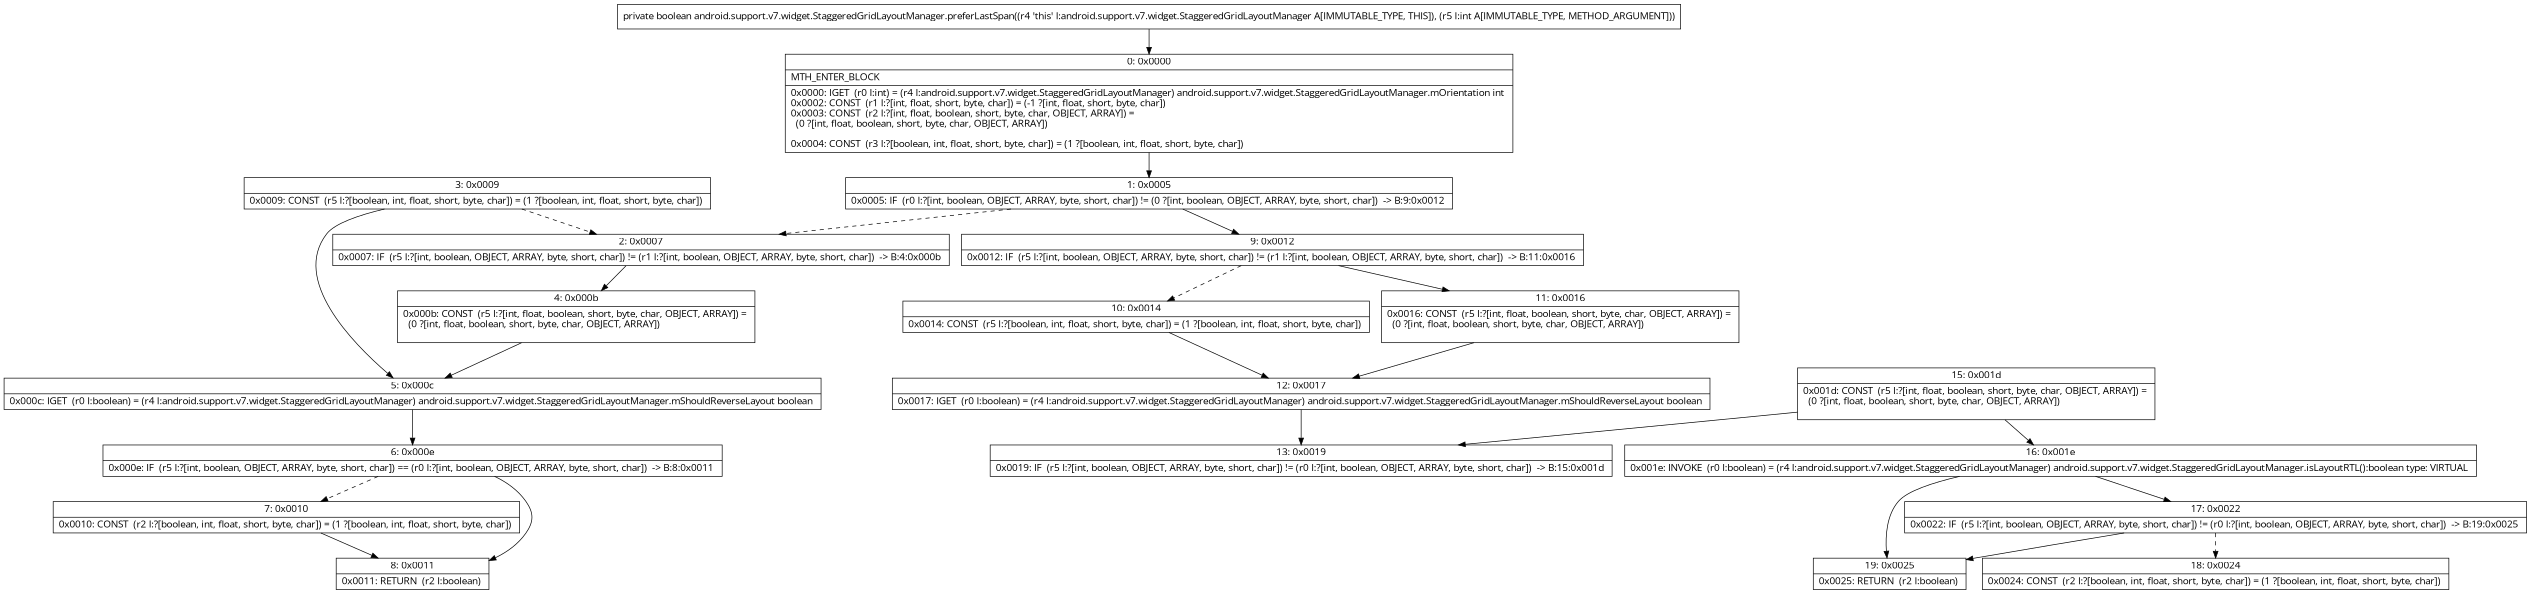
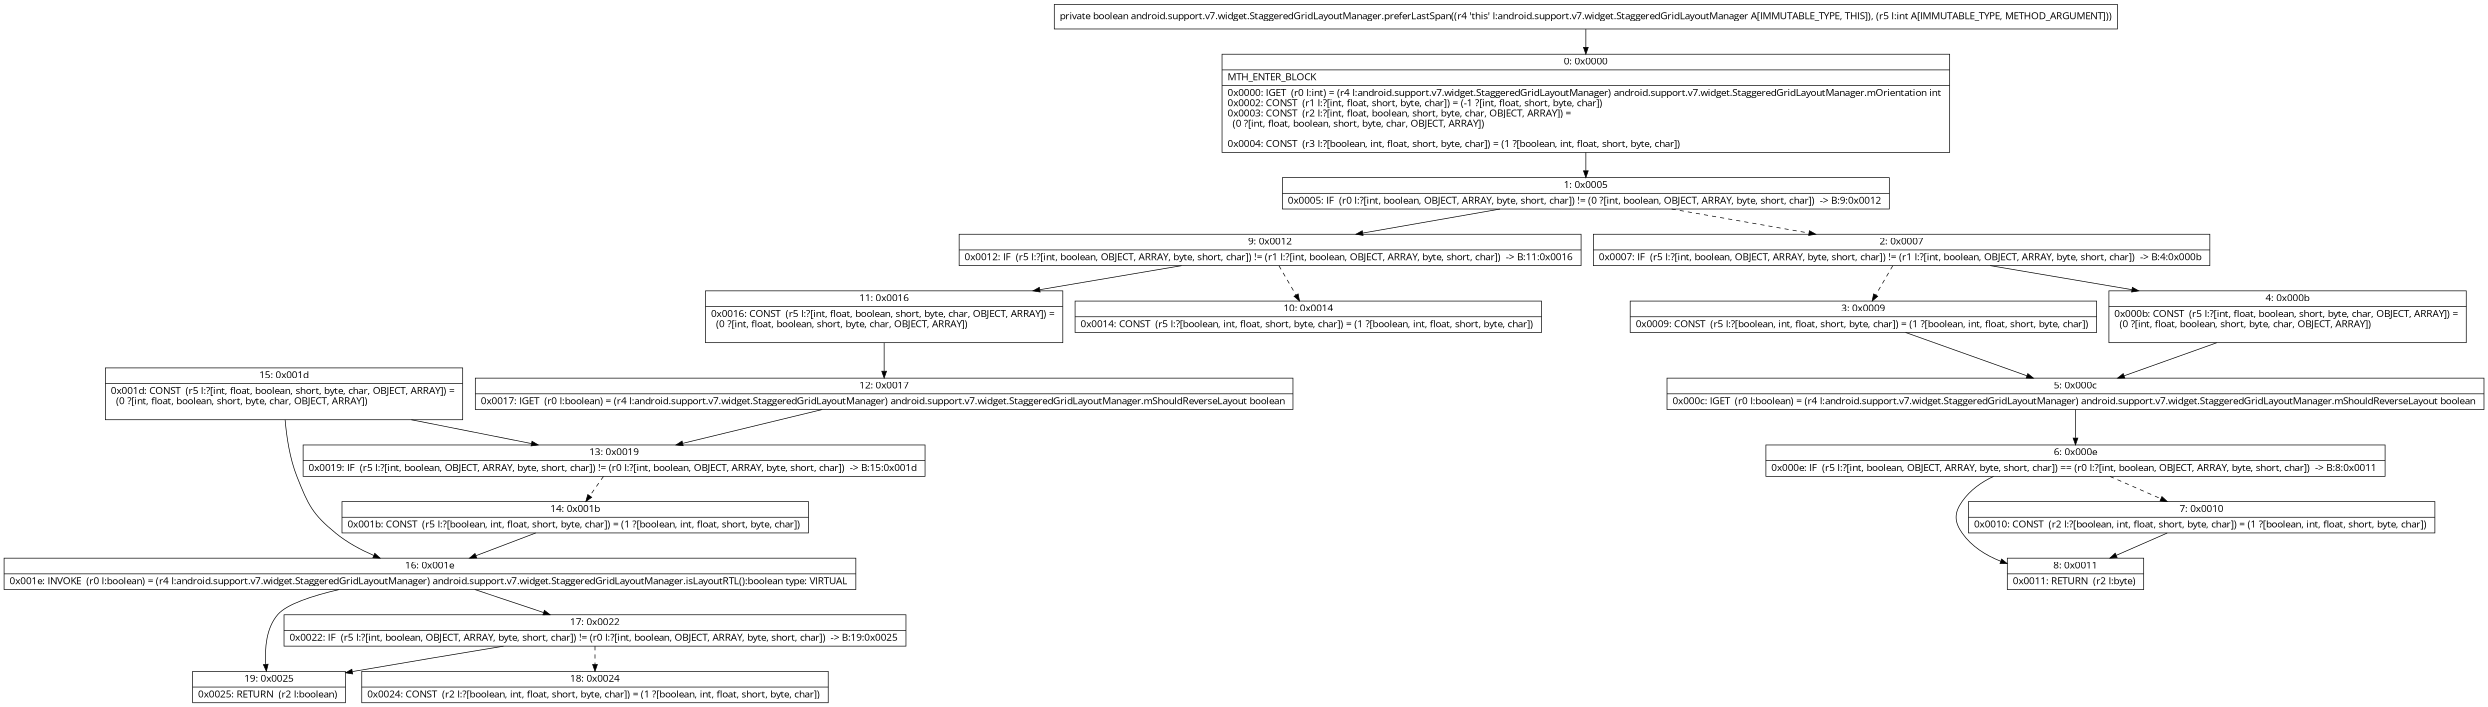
(556, 221) -> (1884, 280)
(1216, 354) -> none
none -> (575, 517)
(413, 581) -> (2075, 581)
